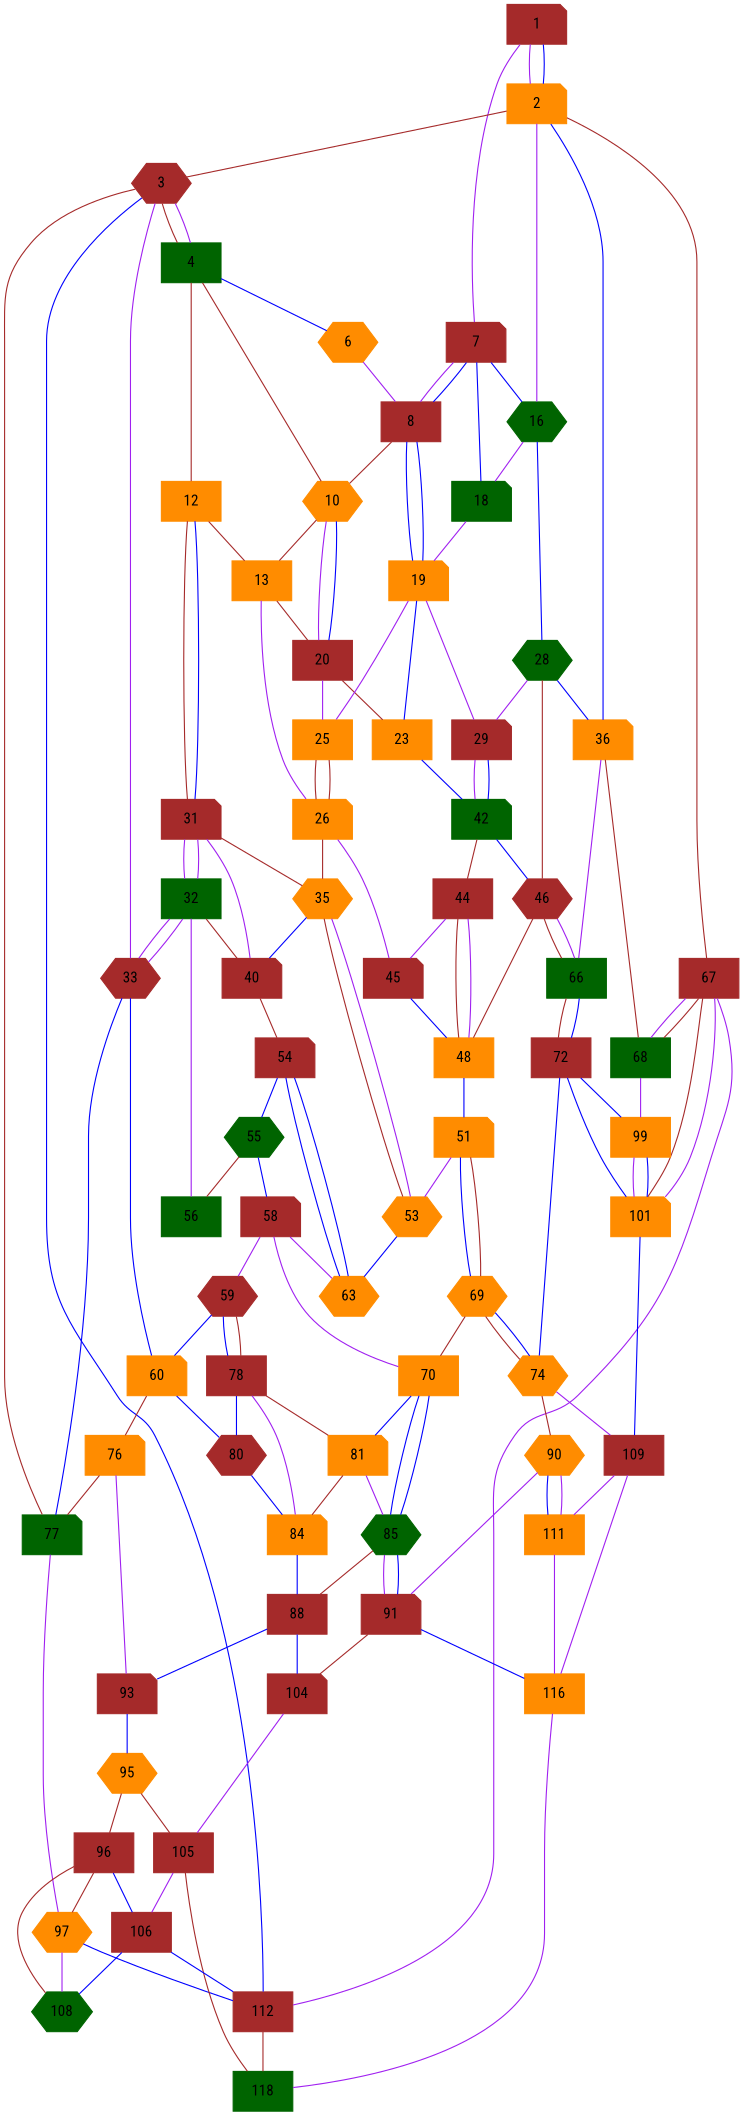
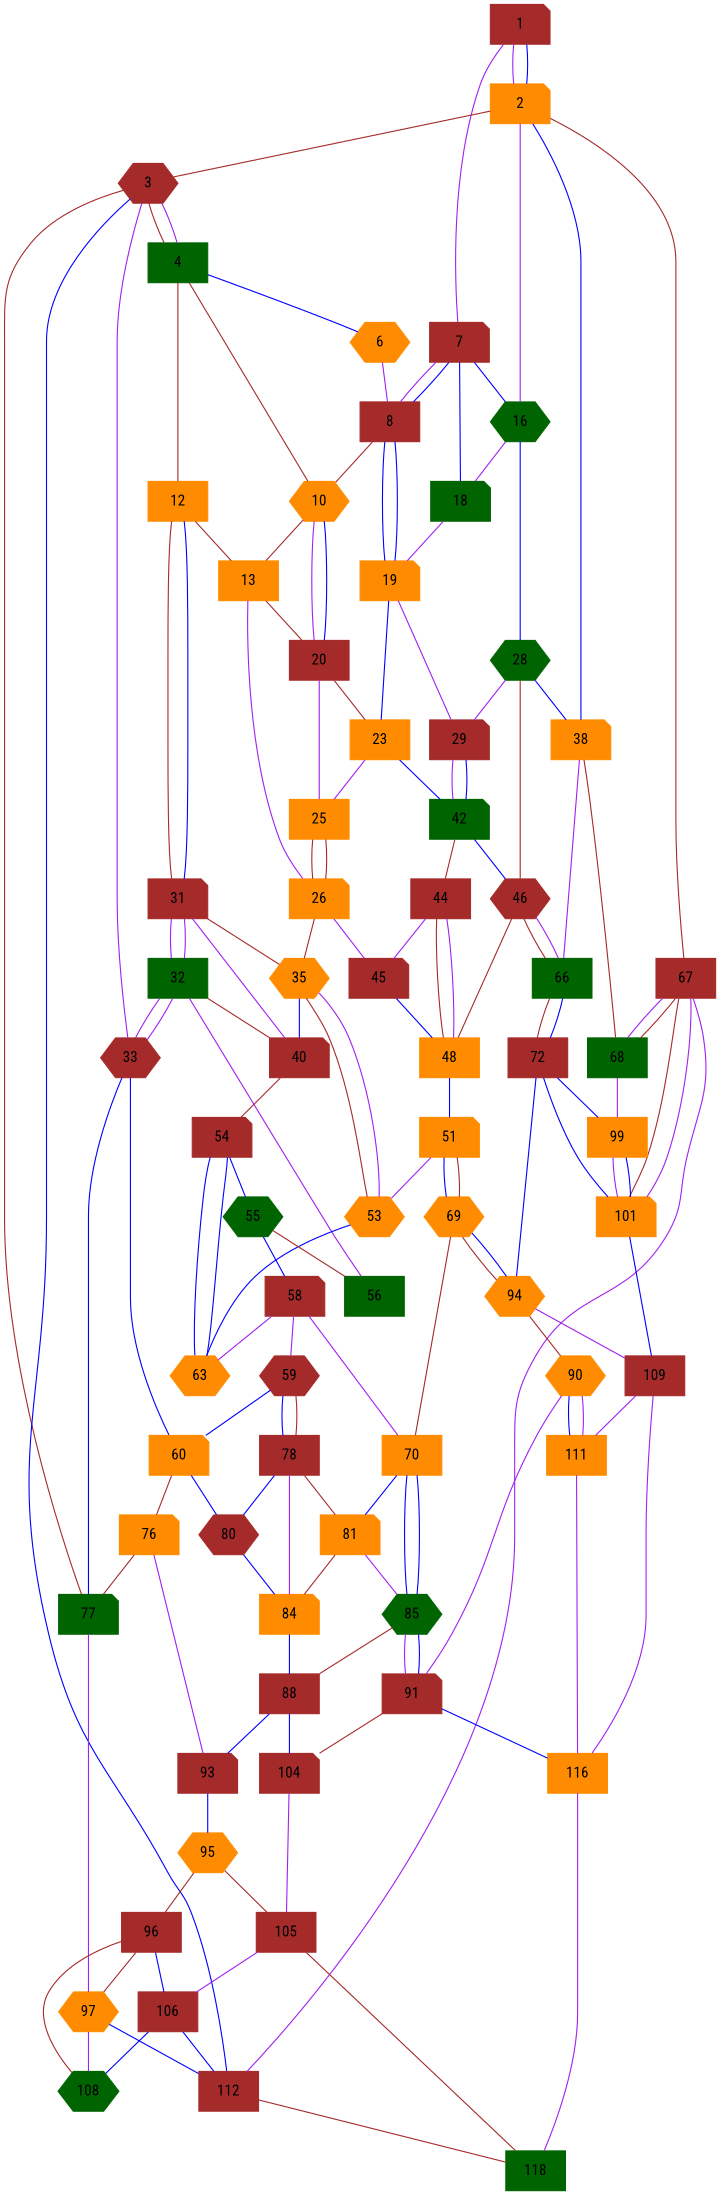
(374, 661) -> (350, 780)
(603, 740) -> (581, 740)
(538, 1376) -> (515, 1296)
